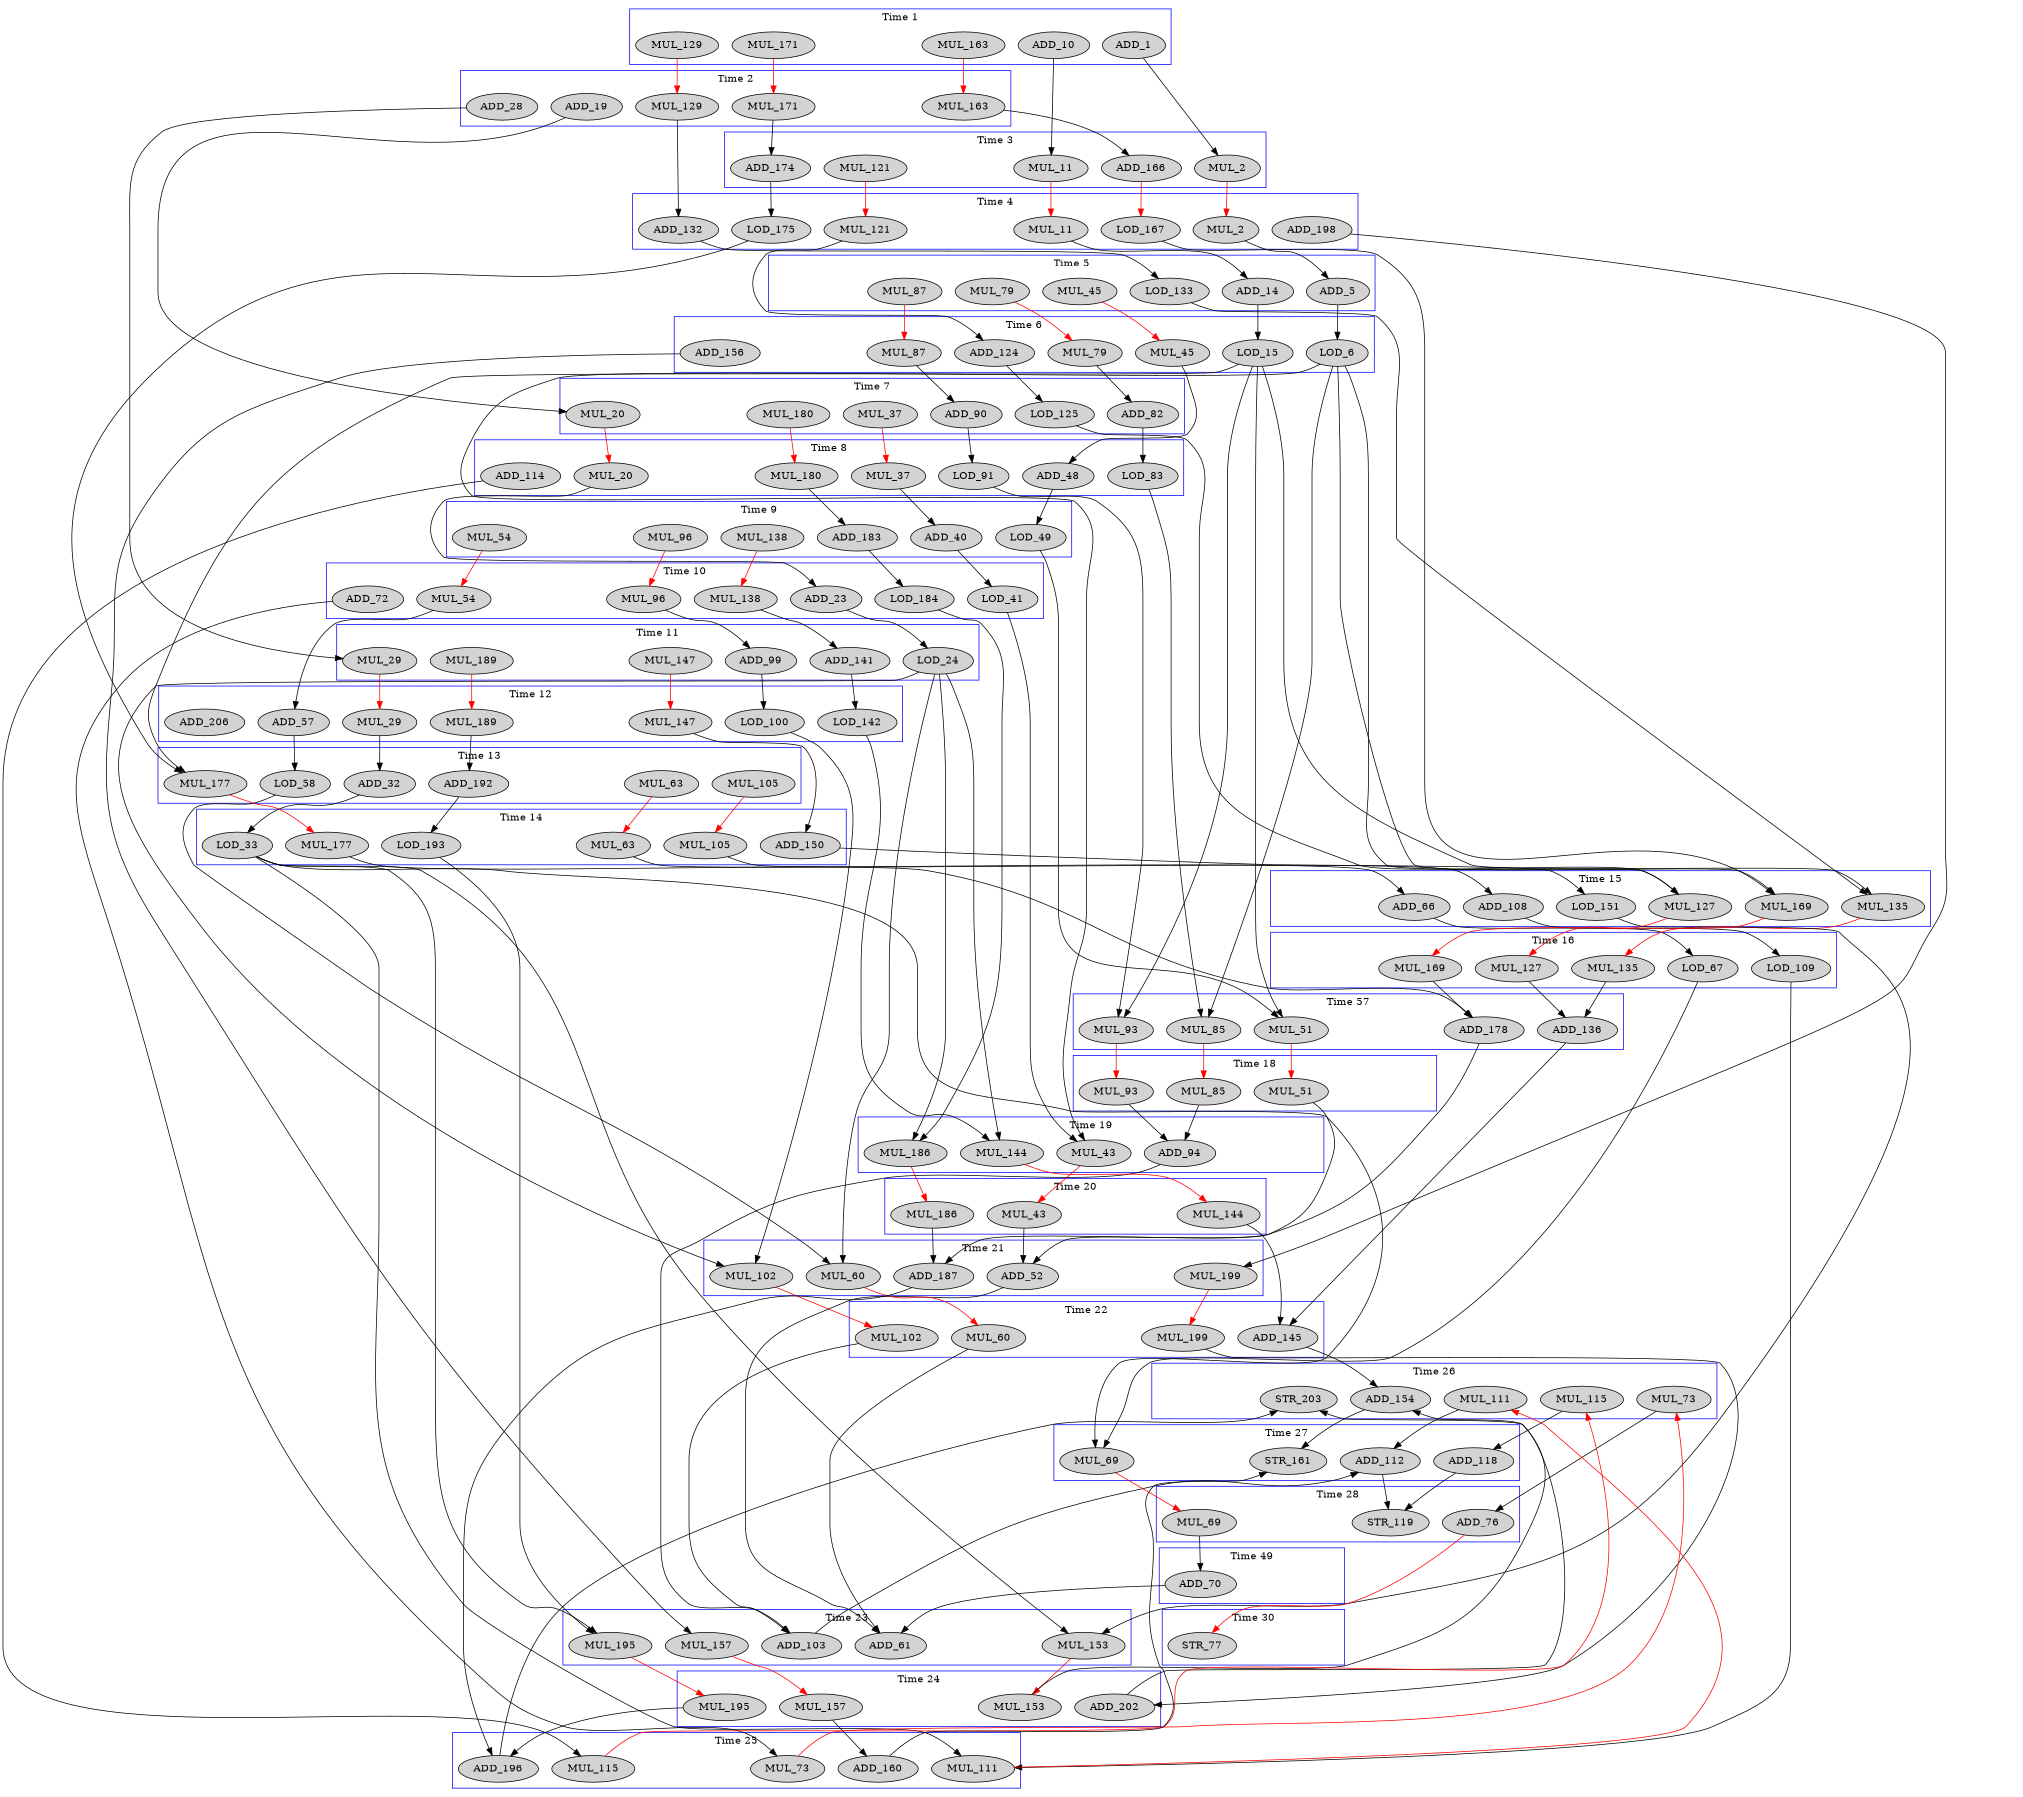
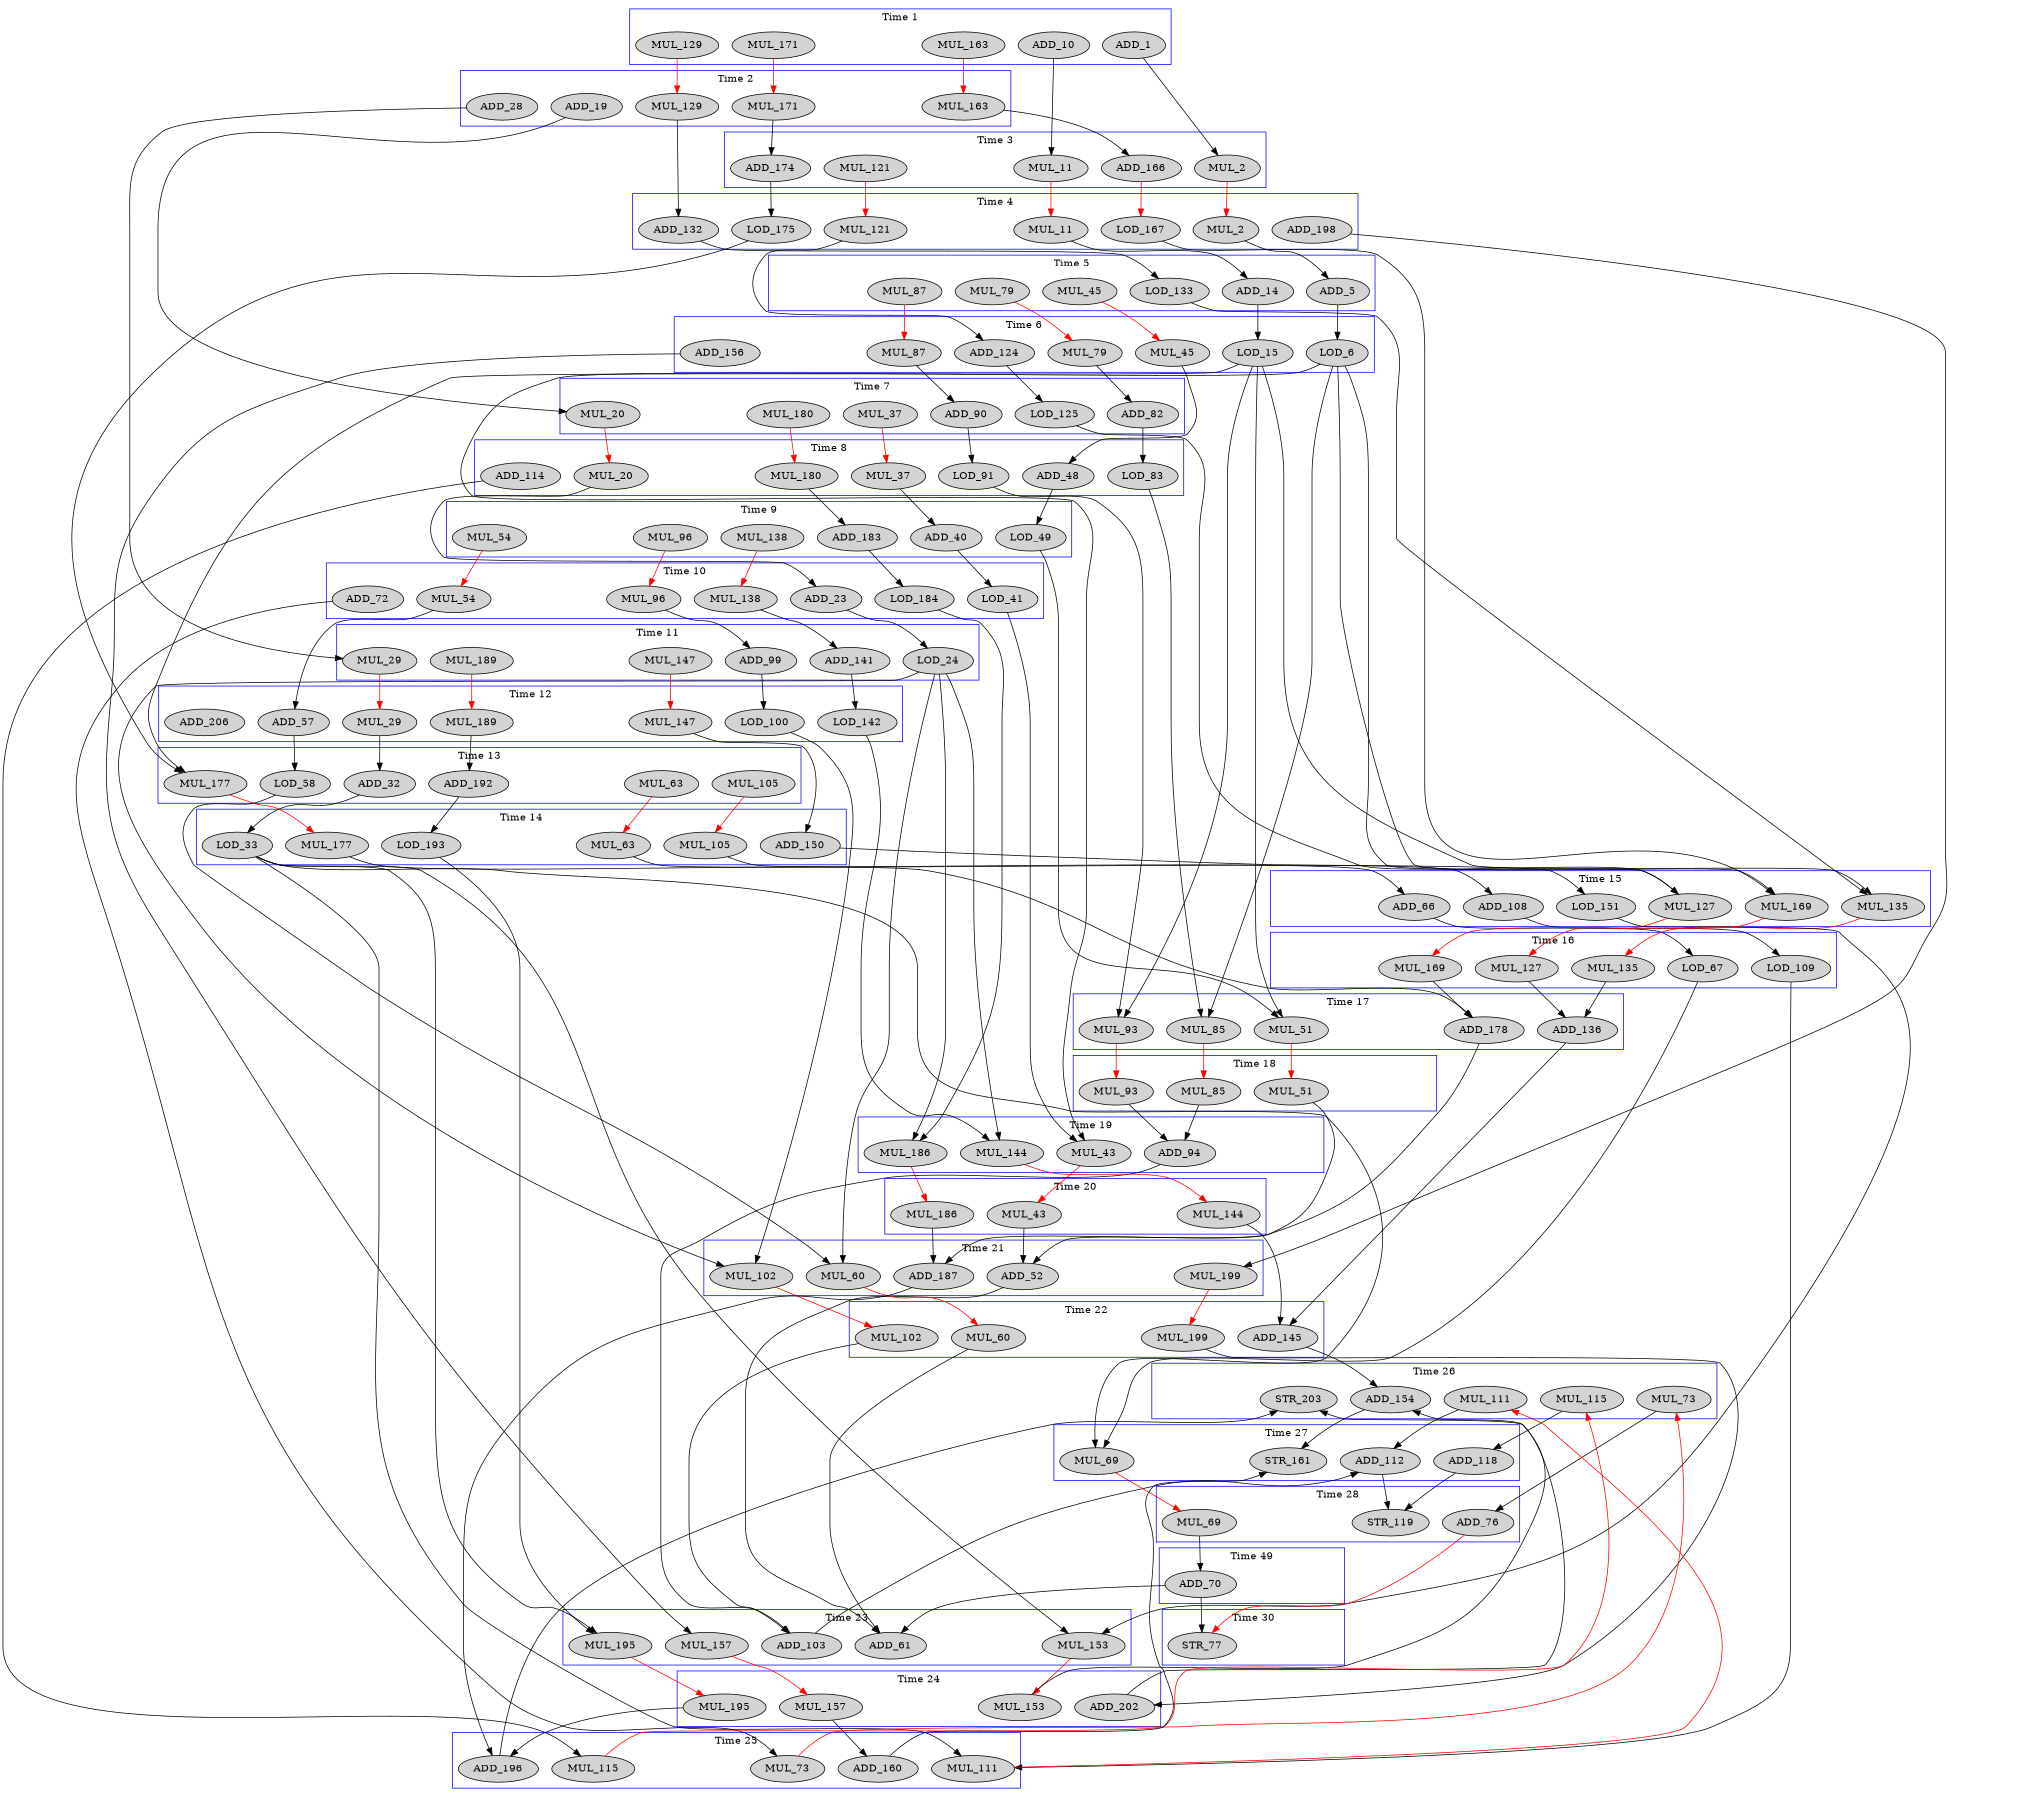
(1348, 1002) -> (1348, 1002)
none -> (1201, 1614)
